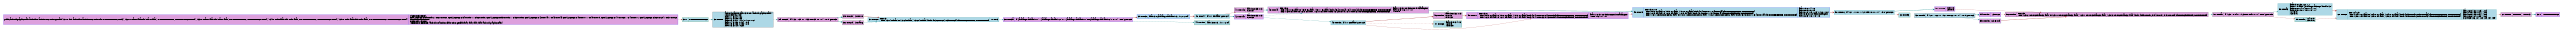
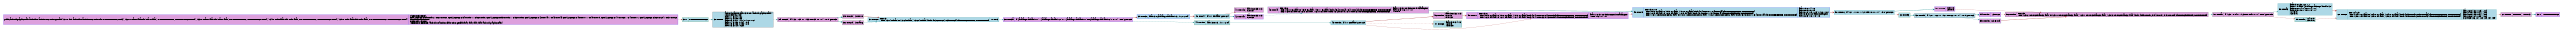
(1265, 10) -> none
none -> (1912, 15)
(1296, 20) -> (1280, 23)
